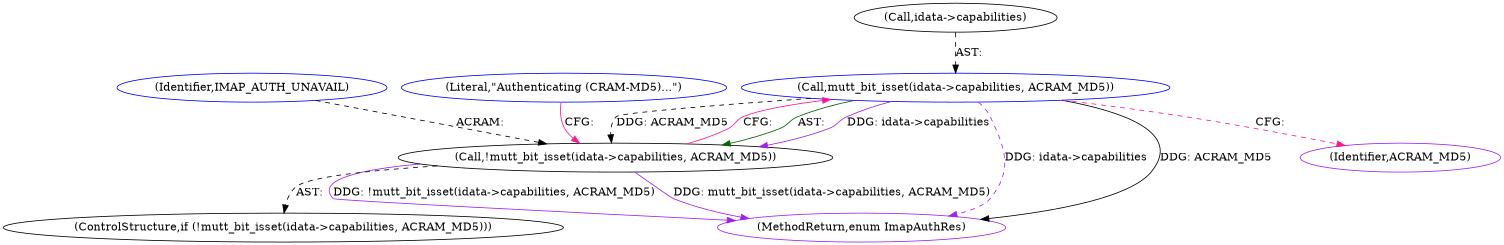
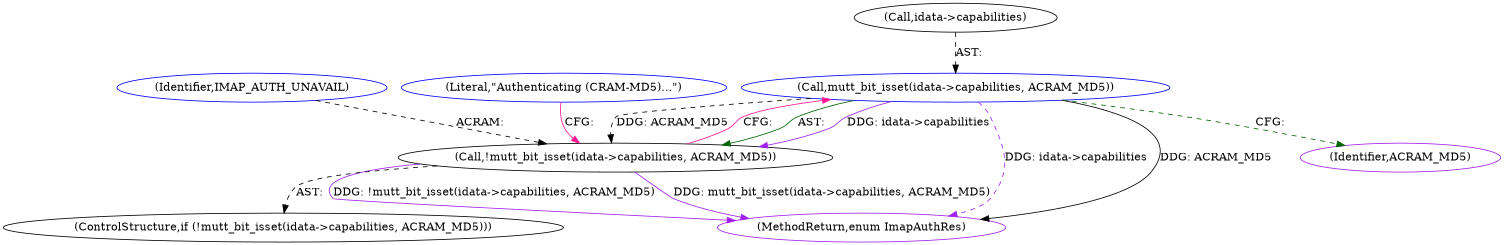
(1200, 119) -> (1200, 119)
